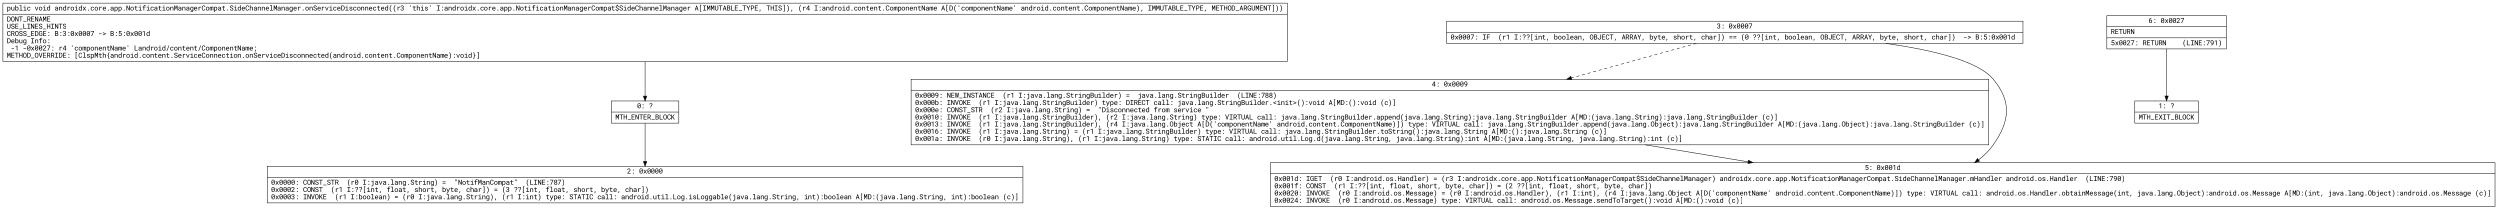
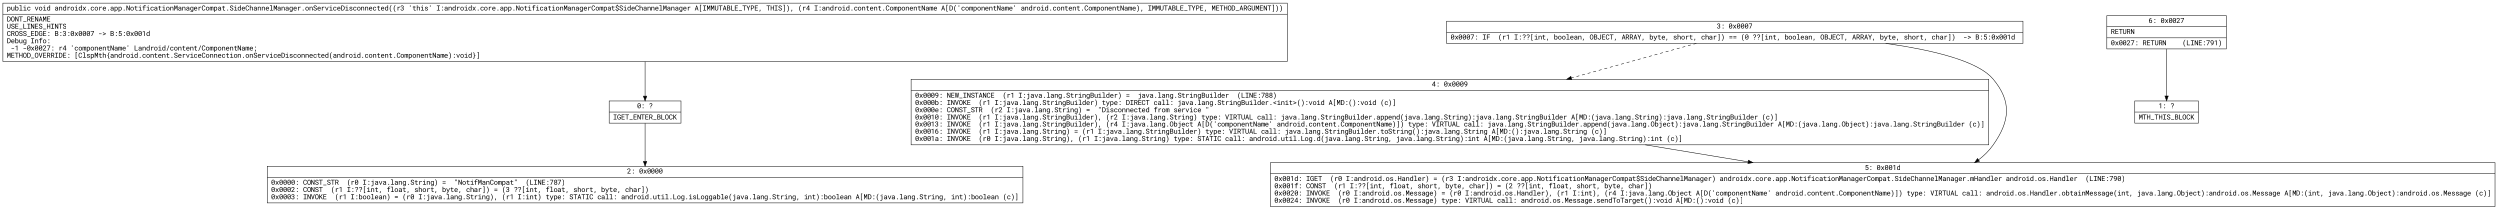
(2167, 43) -> (2167, 43)
(645, 117) -> (645, 117)
(2167, 117) -> (2167, 117)
